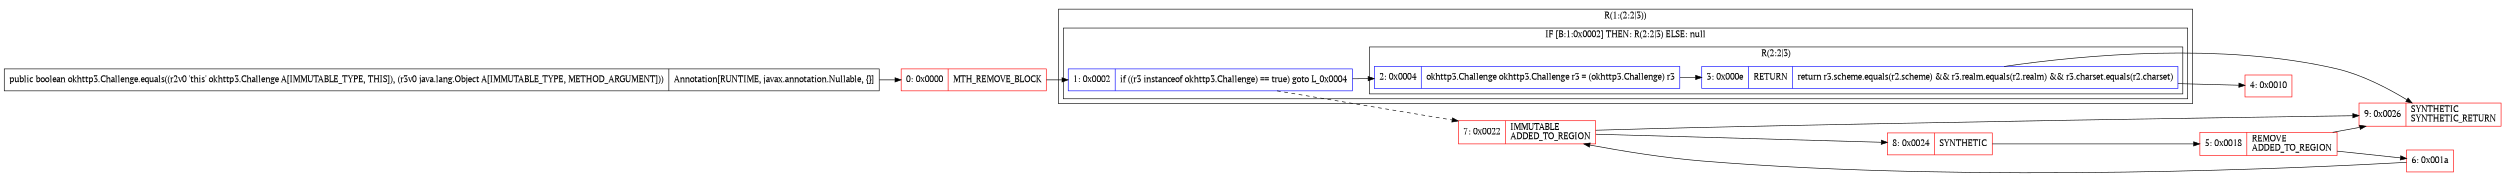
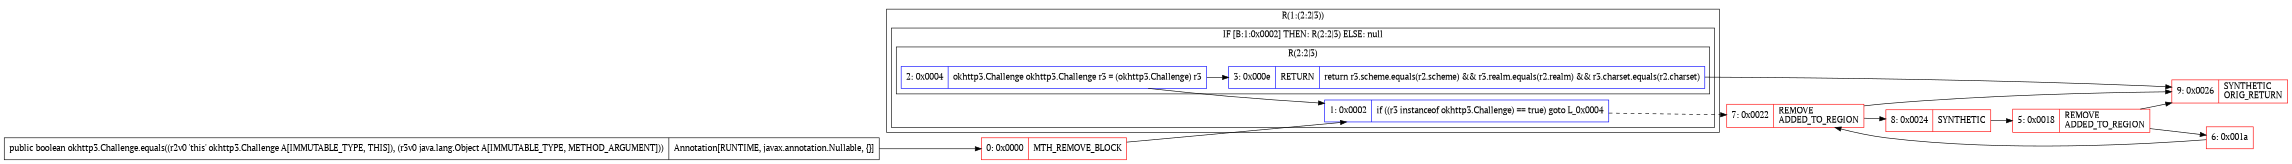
(1360, 79) -> (1246, 98)
(2268, 86) -> none
(2454, 119) -> (2253, 96)
(1535, 127) -> (1796, 111)
